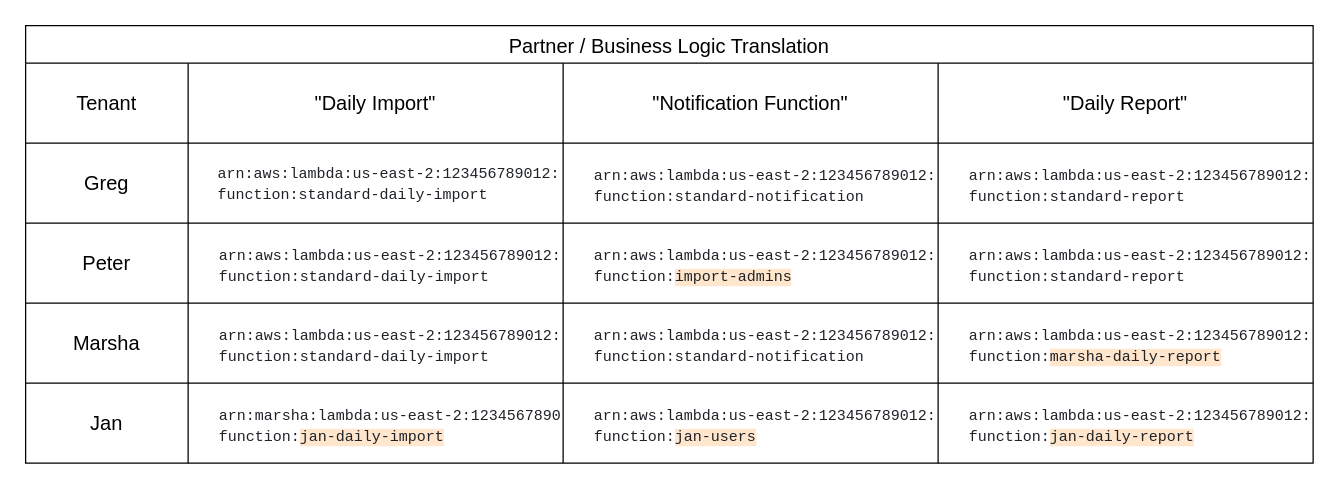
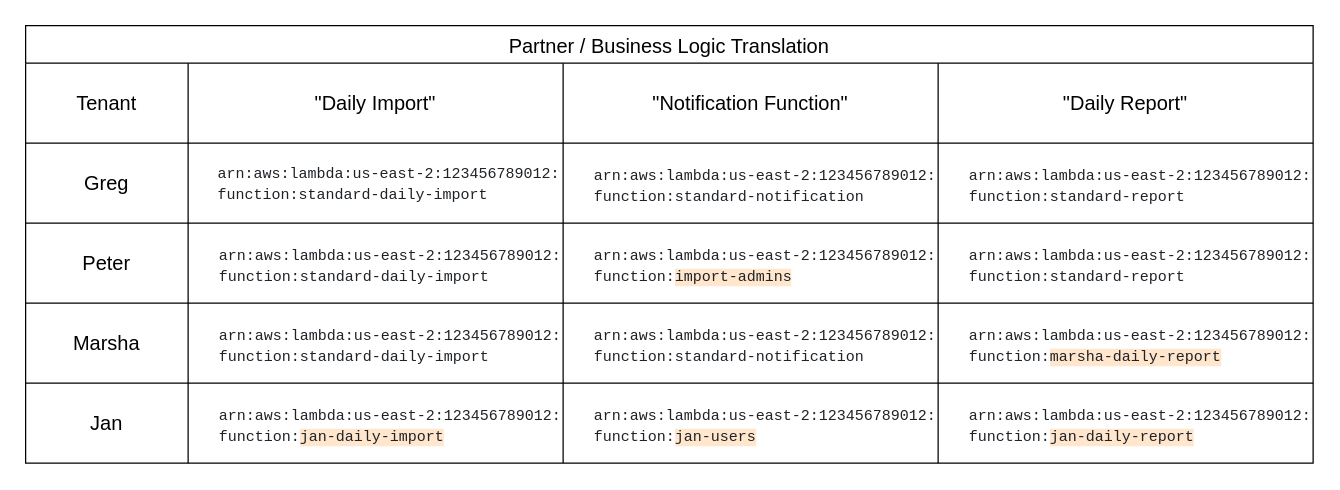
(376, 423) -> (376, 423)
